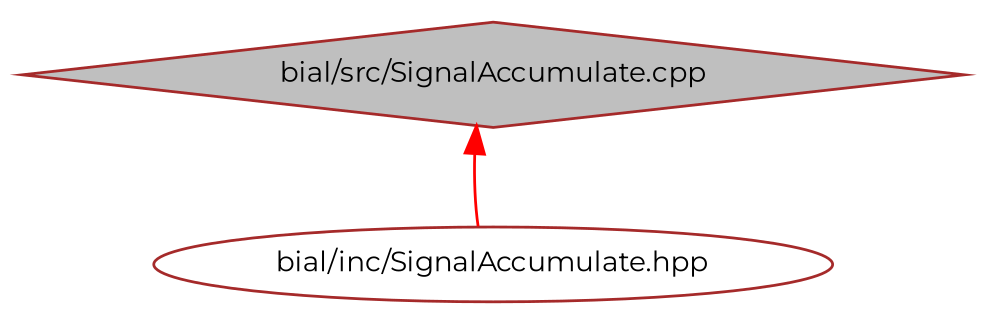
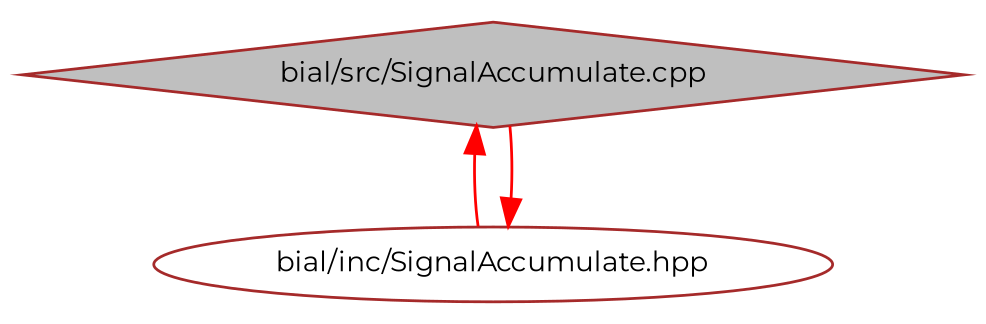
none -> (512, 162)
